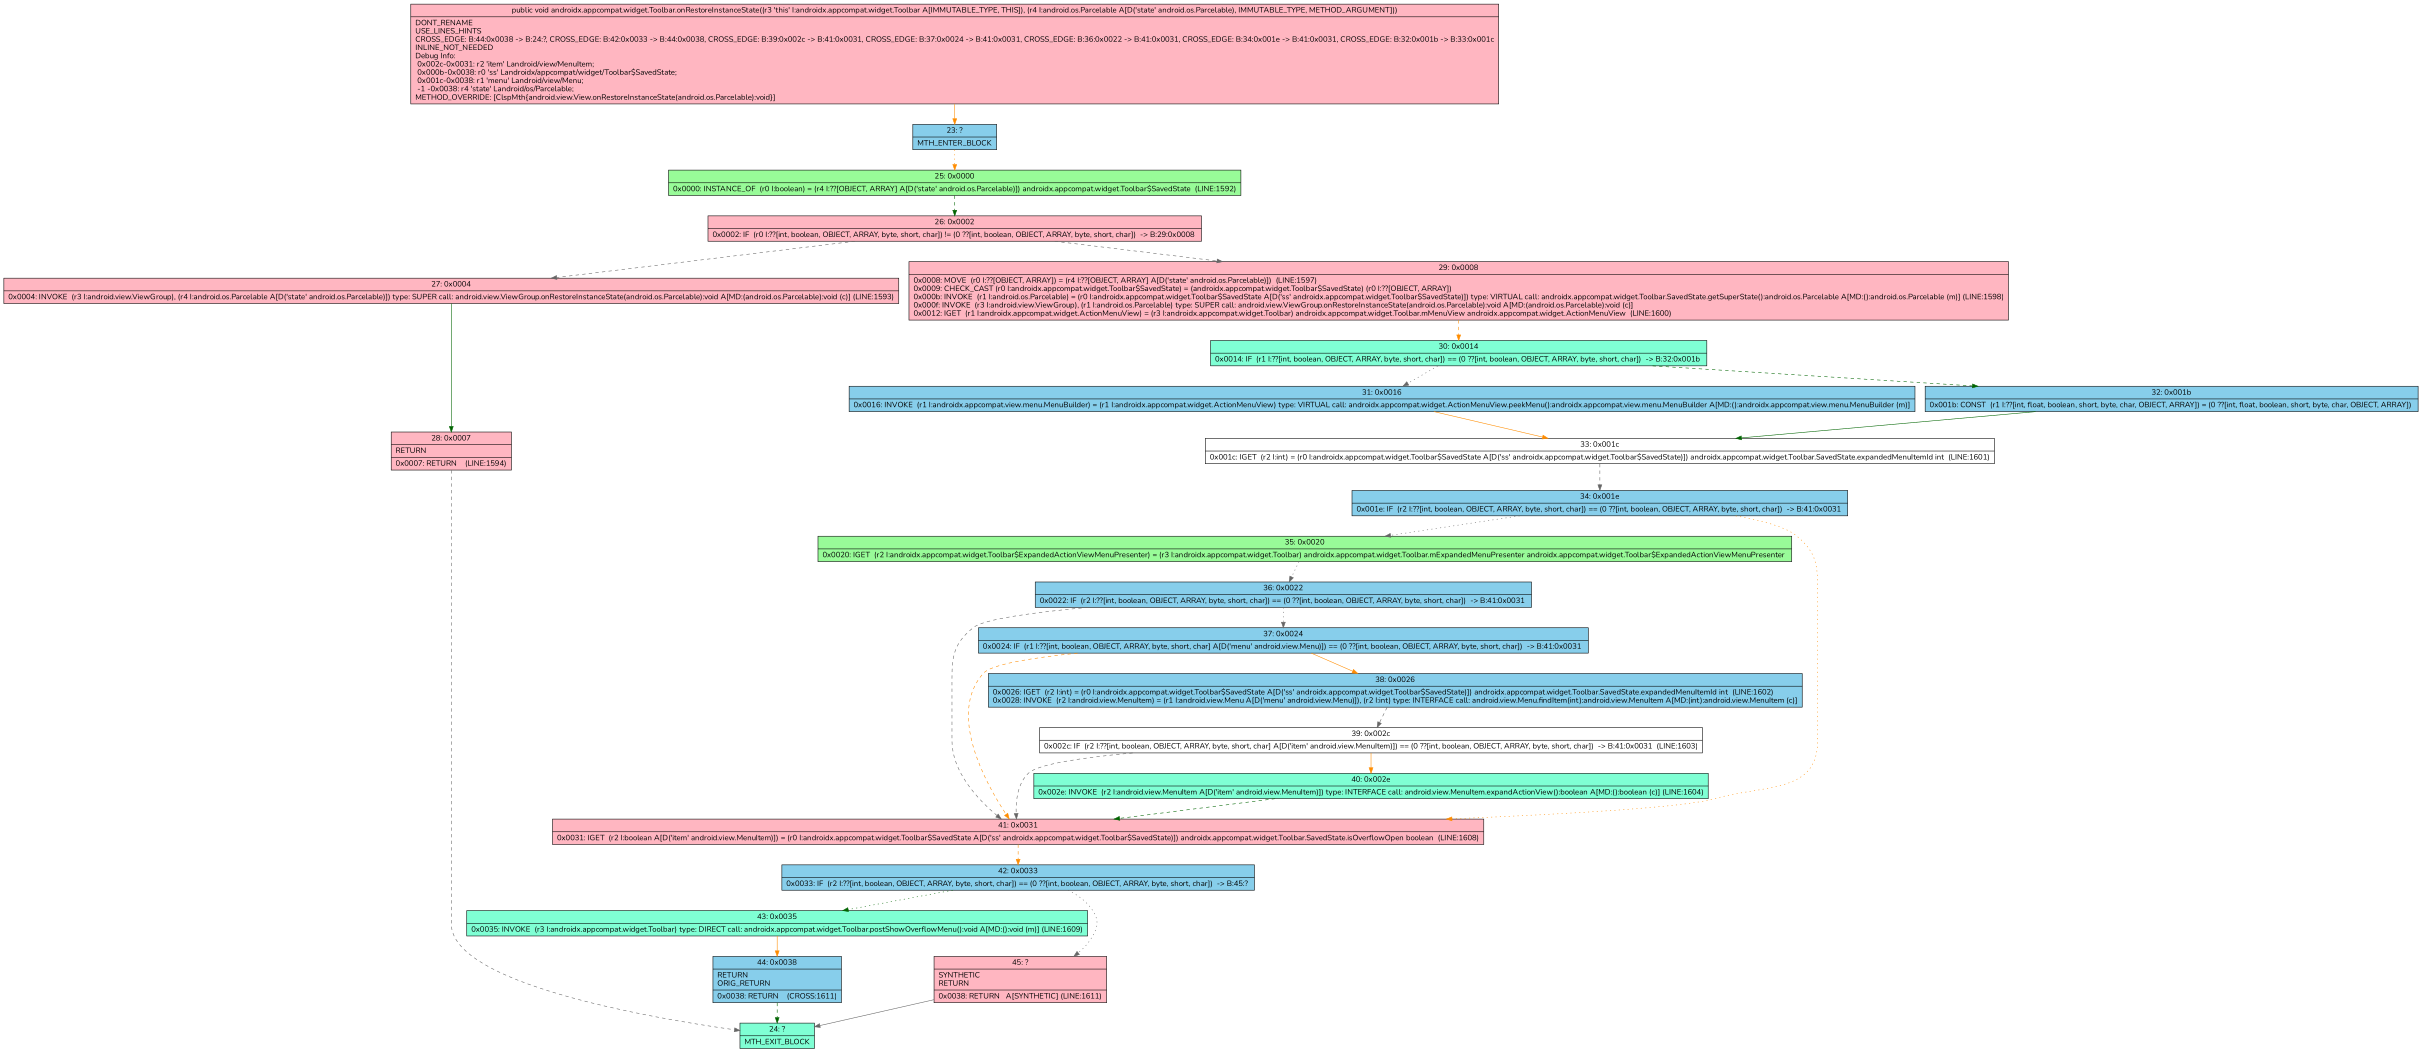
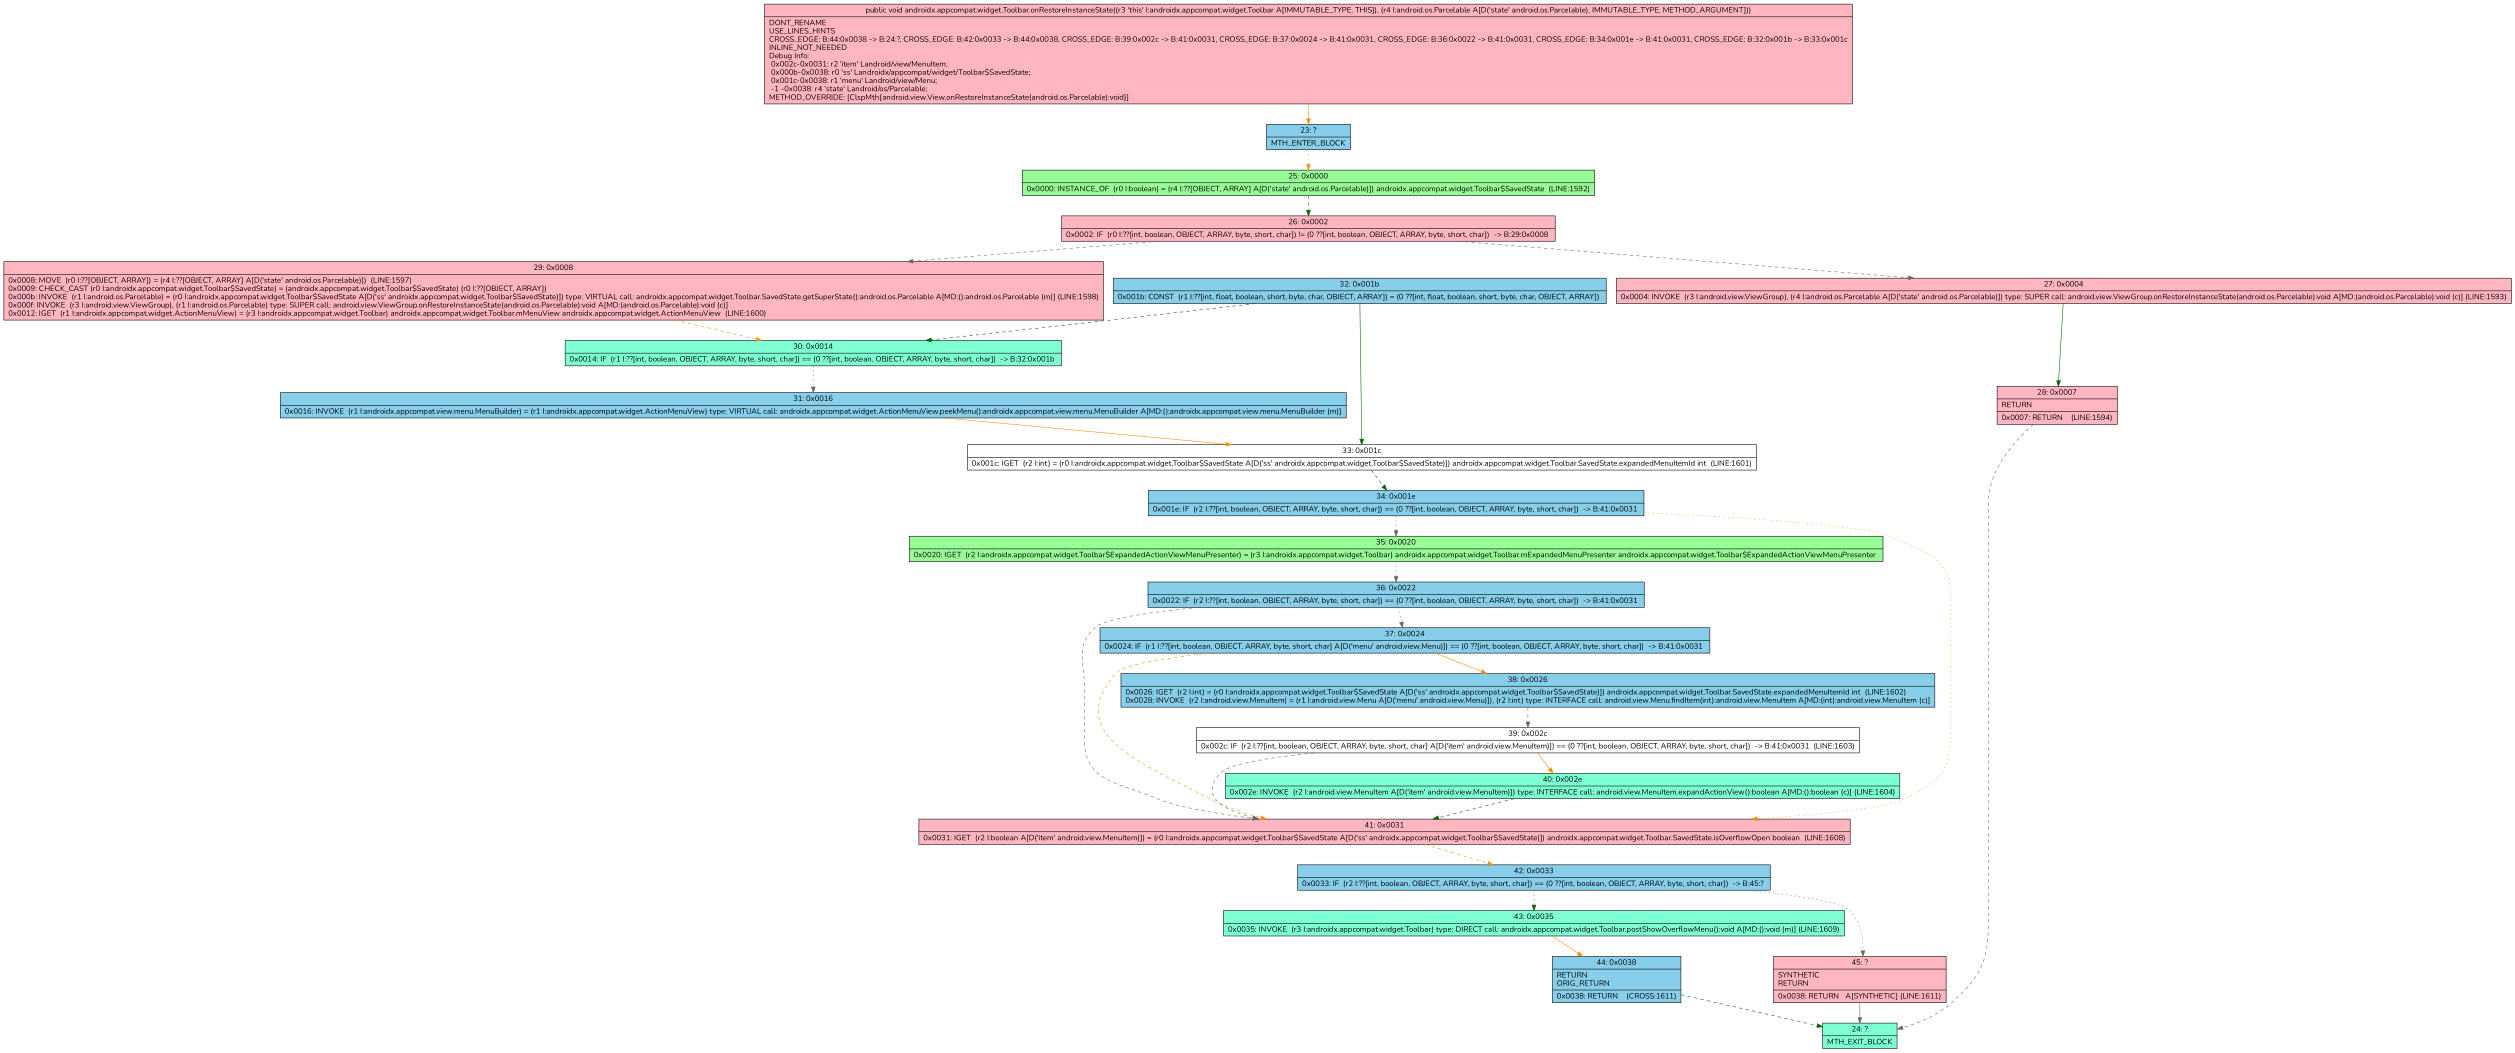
(1812, 376) -> (1093, 322)
(1600, 474) -> (1377, 478)
